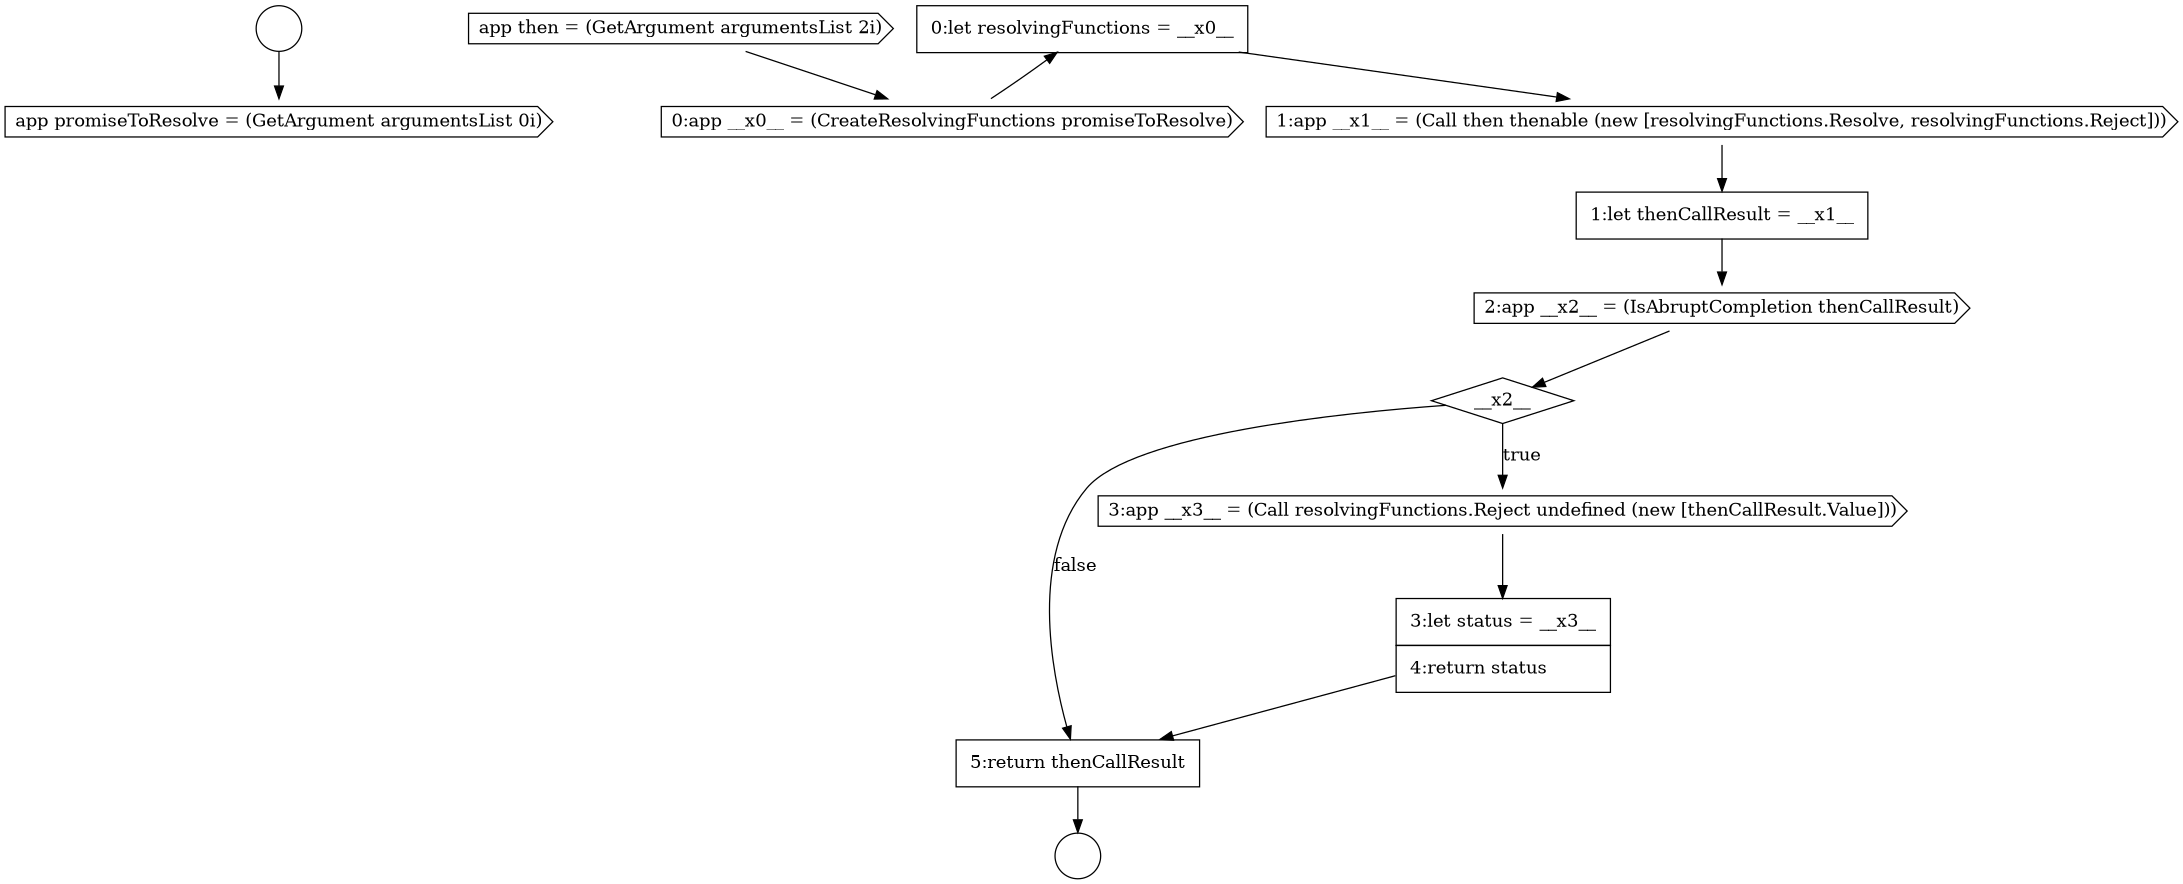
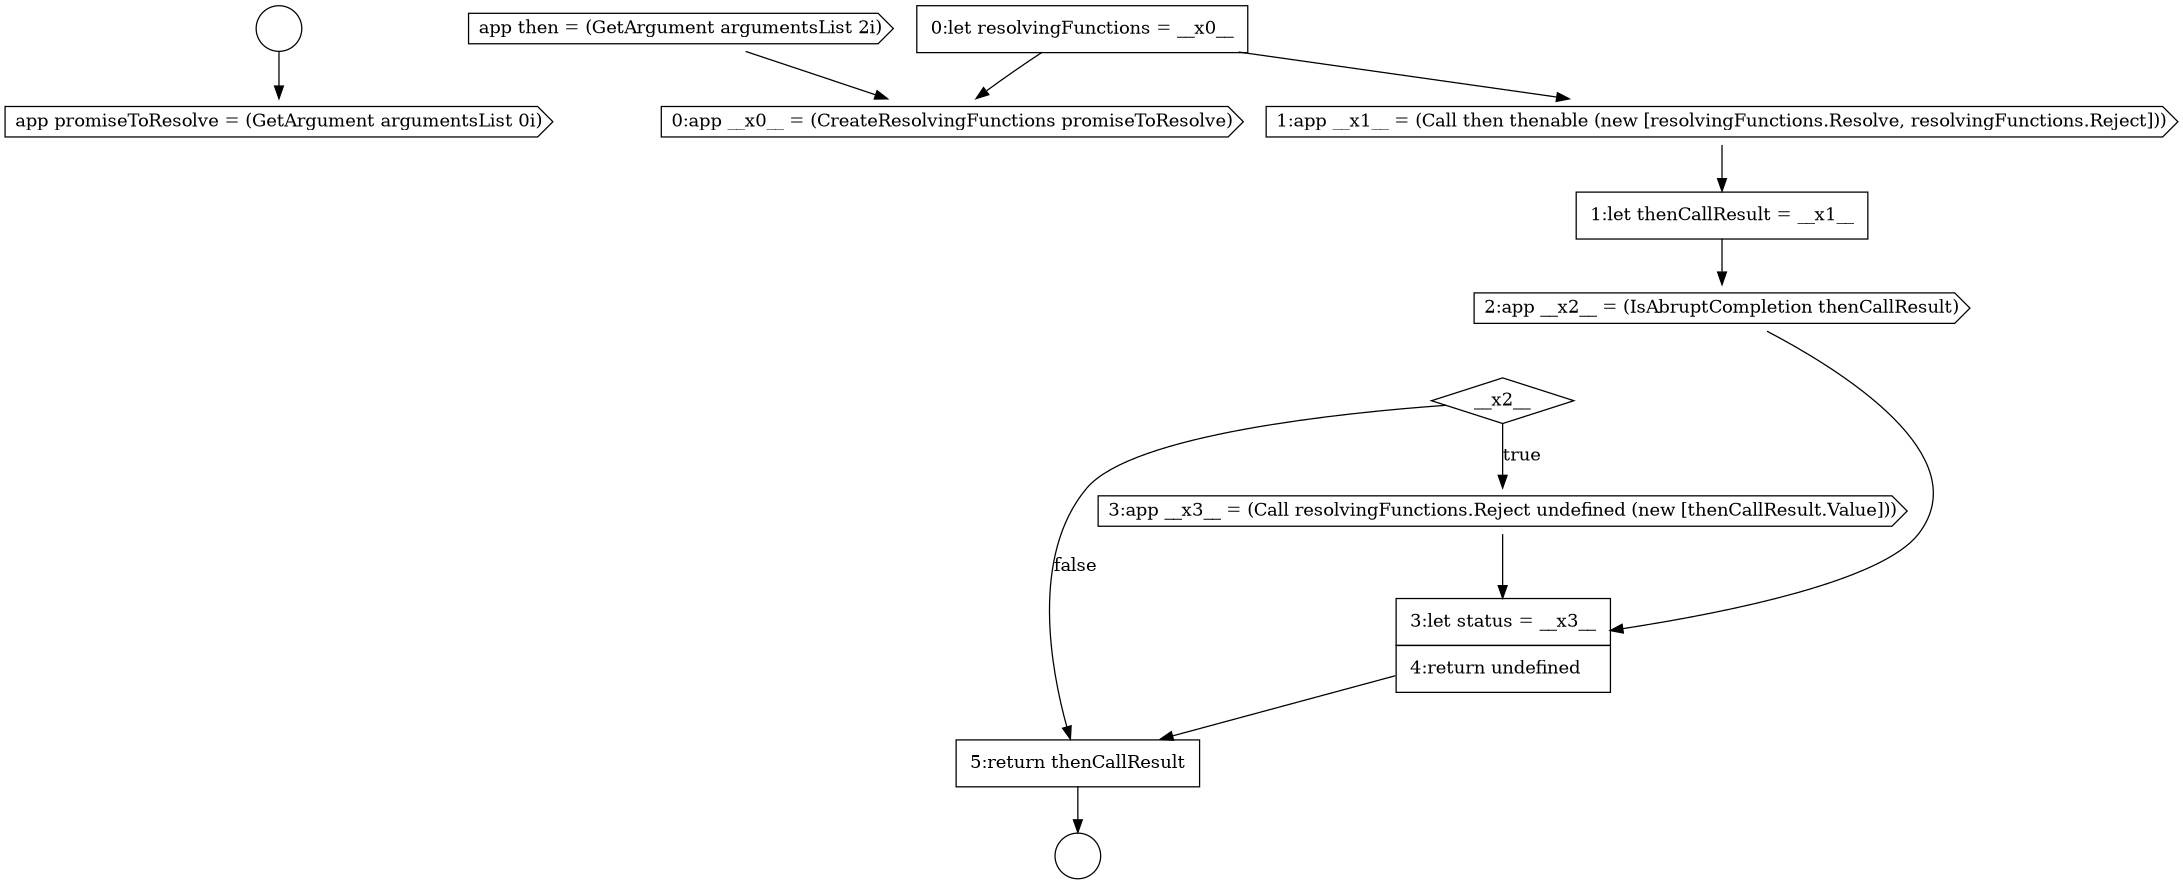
(1019, 80) -> (1014, 71)
(1607, 357) -> (1907, 544)
(1479, 668) -> (1496, 668)
